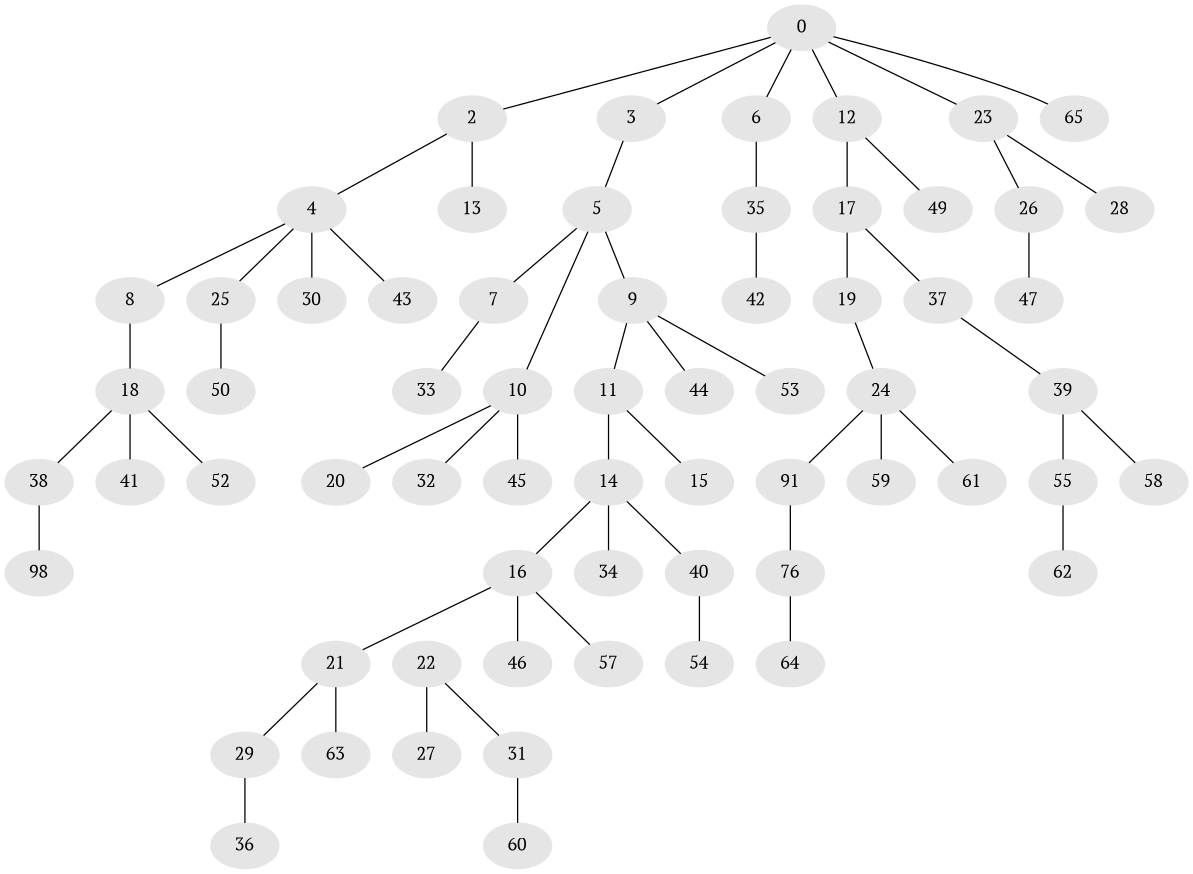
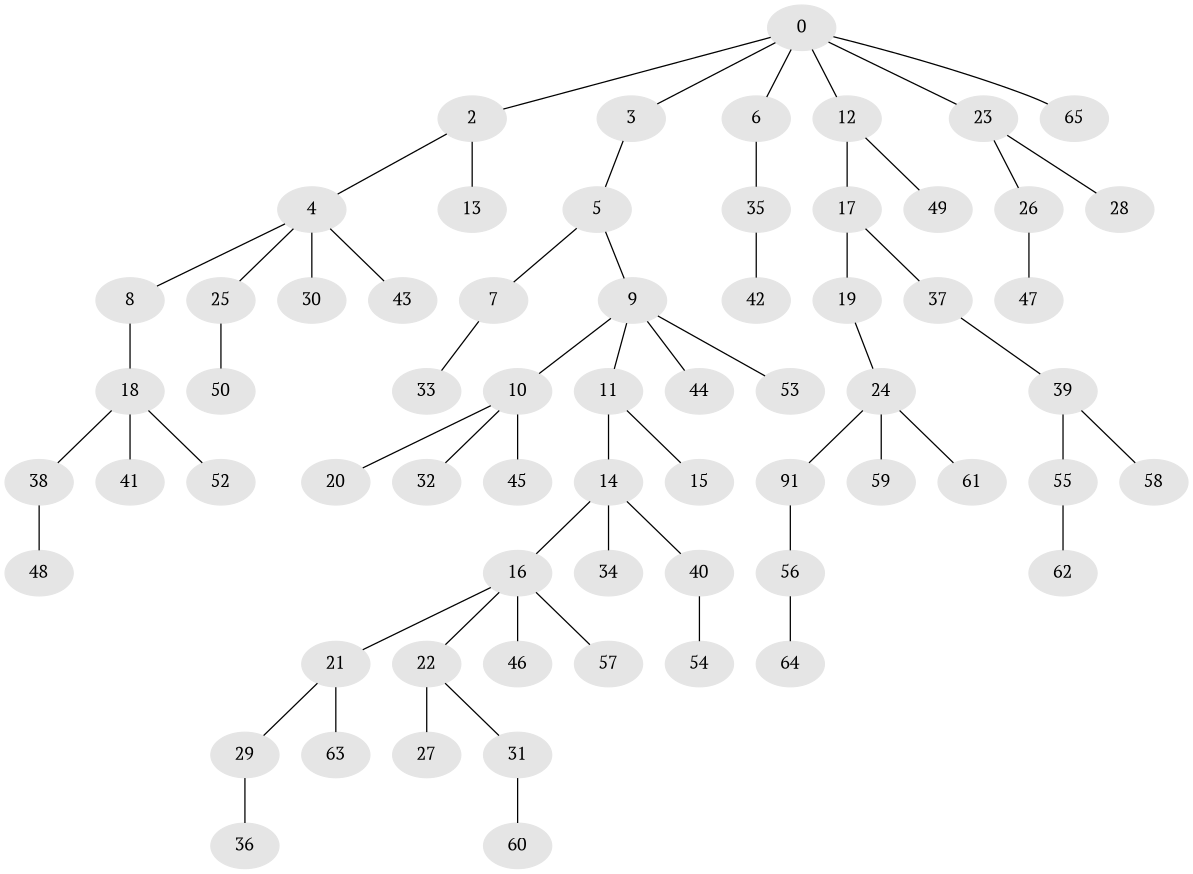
(557, 301) -> (575, 346)
(39, 573) -> (39, 573)
(790, 573) -> (790, 573)
none -> (472, 618)
